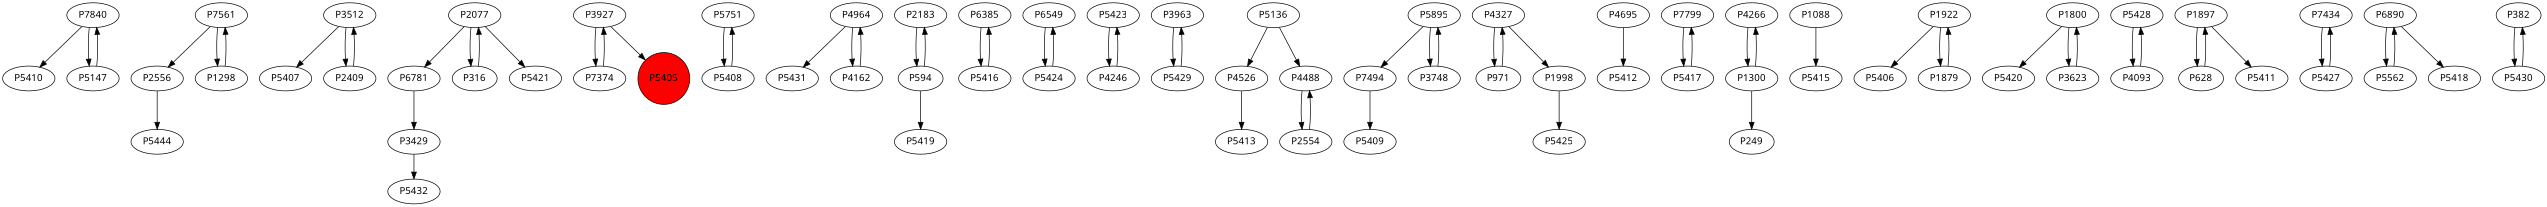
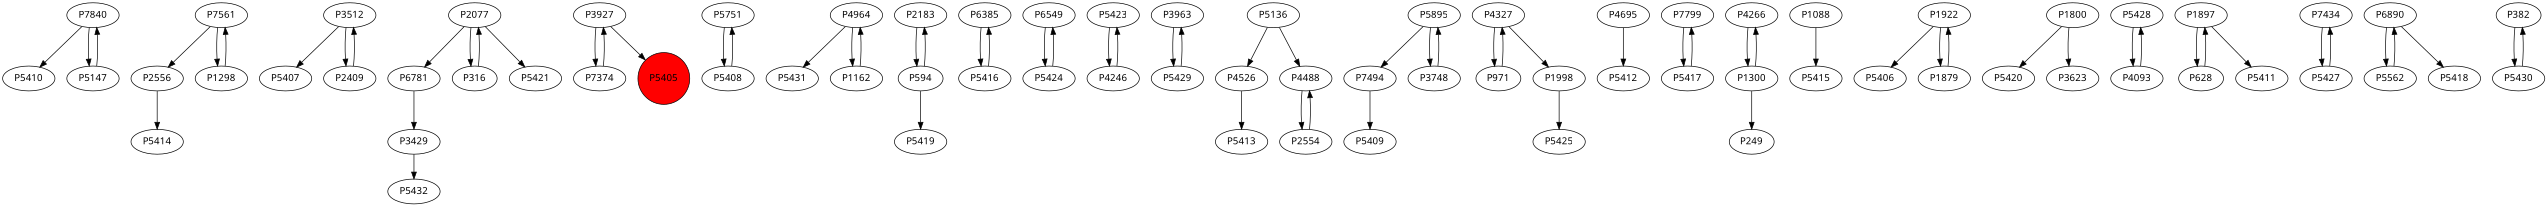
(2077, 50) -> none
(856, 78) -> (856, 78)
(157, 142) -> (157, 142)
